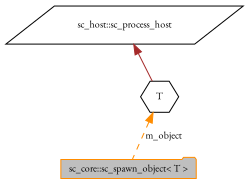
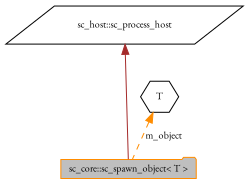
(145, 67) -> (127, 107)
